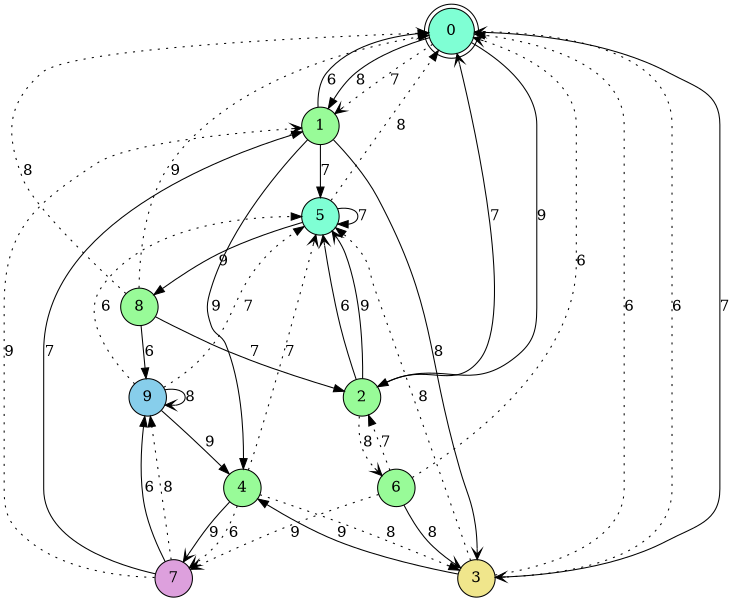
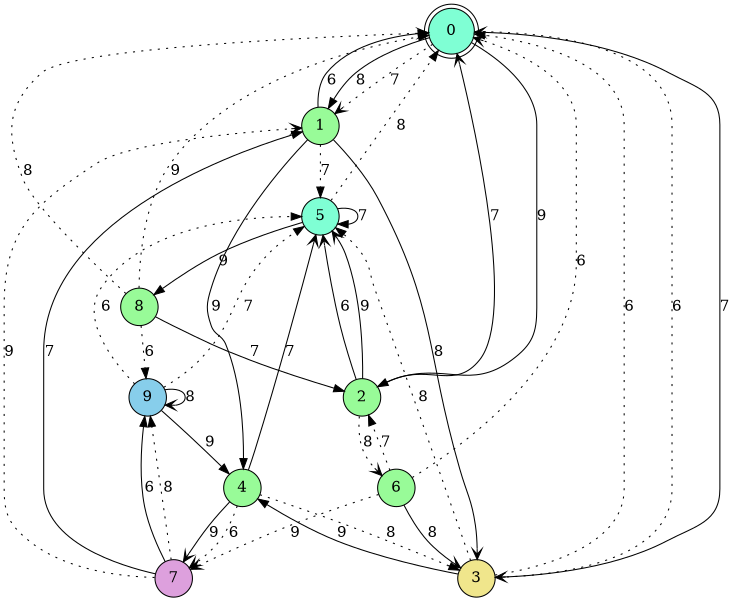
(320, 166) -> (320, 166)
(143, 347) -> (143, 347)
(282, 358) -> (282, 358)
